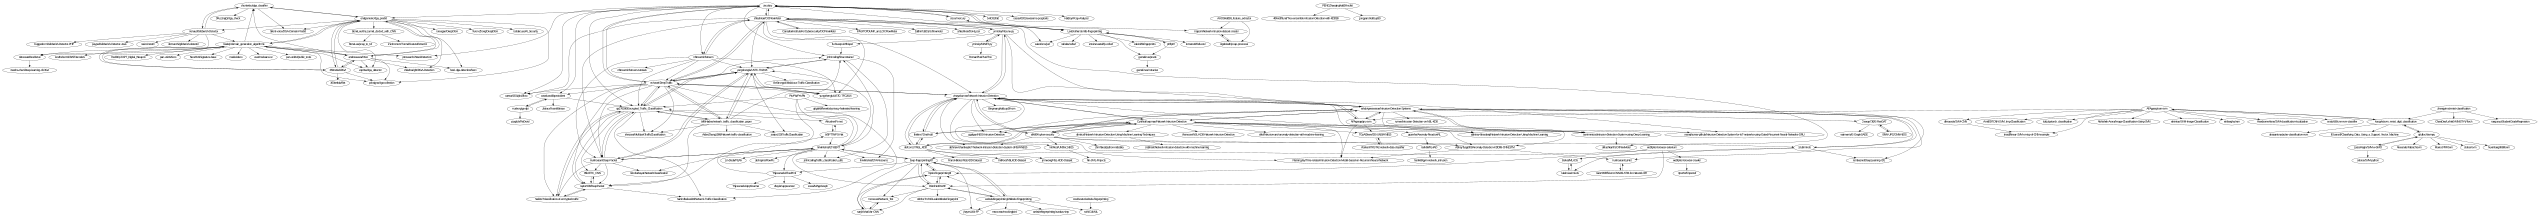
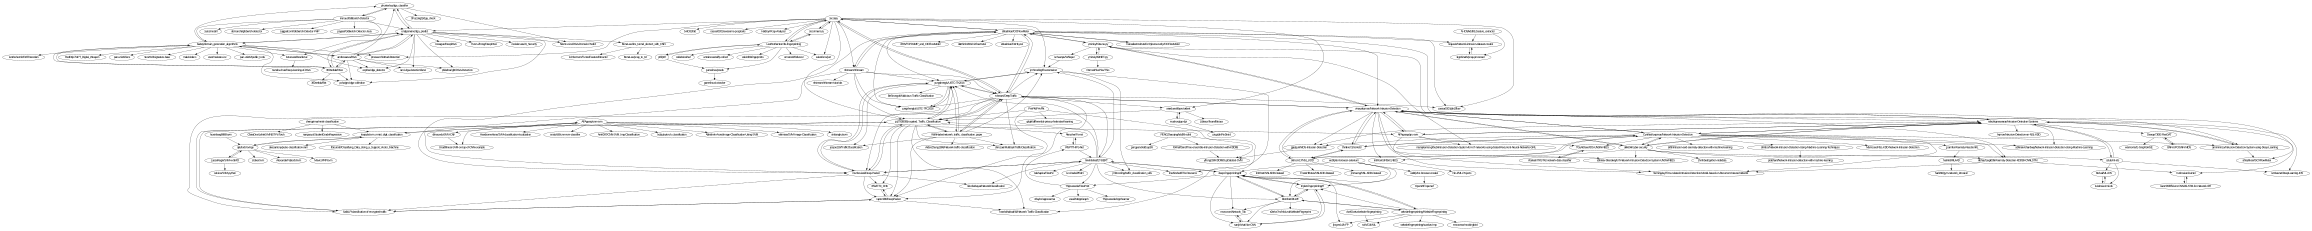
(290, 25) -> (384, 25)
(1002, 109) -> none
(2461, 141) -> (232, 141)
none -> (1223, 161)
